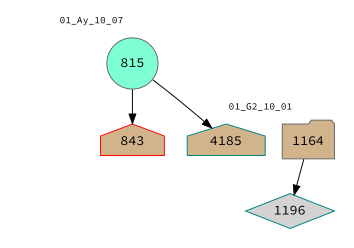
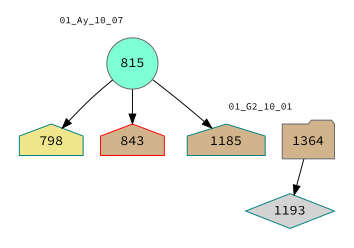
none -> (51, 141)
(226, 141) -> (226, 141)
(308, 141) -> (308, 141)
(290, 211) -> (290, 211)
